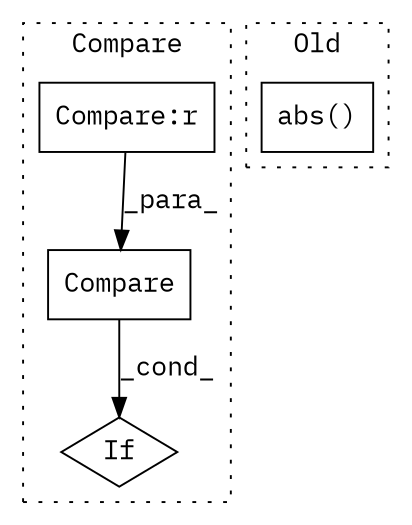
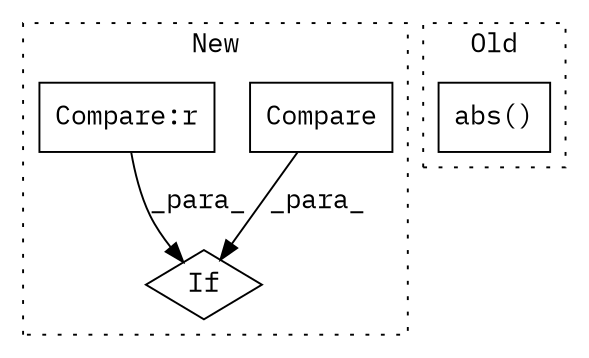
(127, 45) -> (215, 45)
(124, 191) -> (145, 203)
(167, 368) -> (317, 201)
